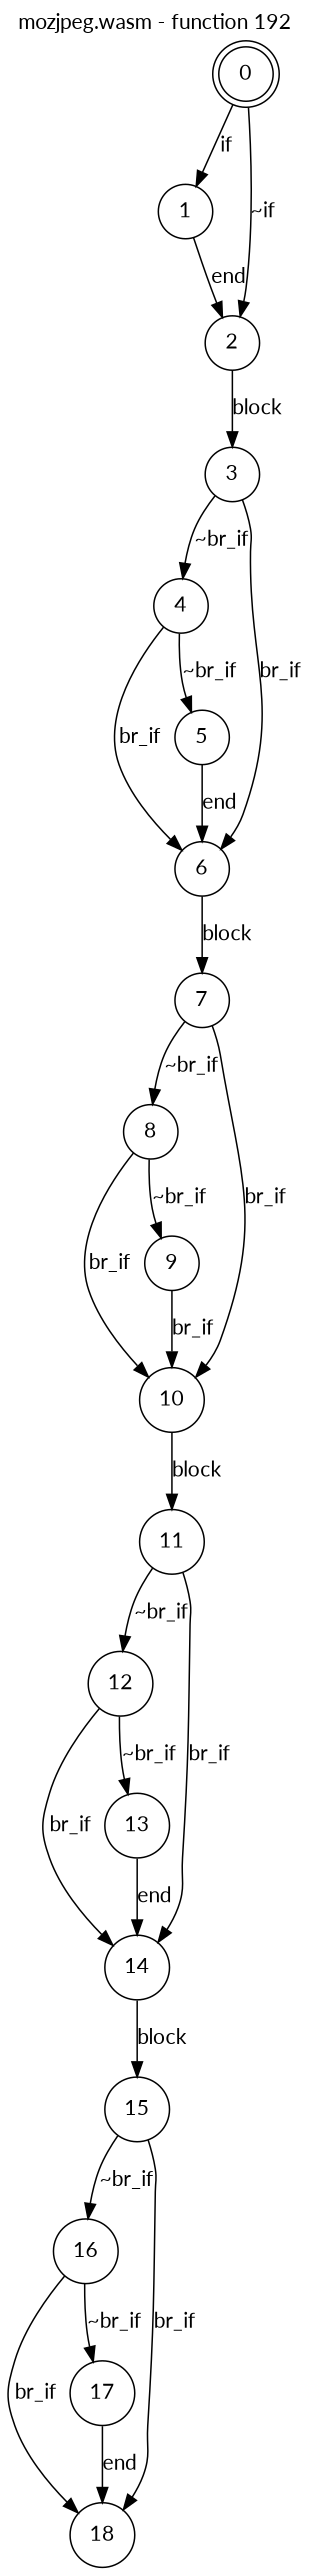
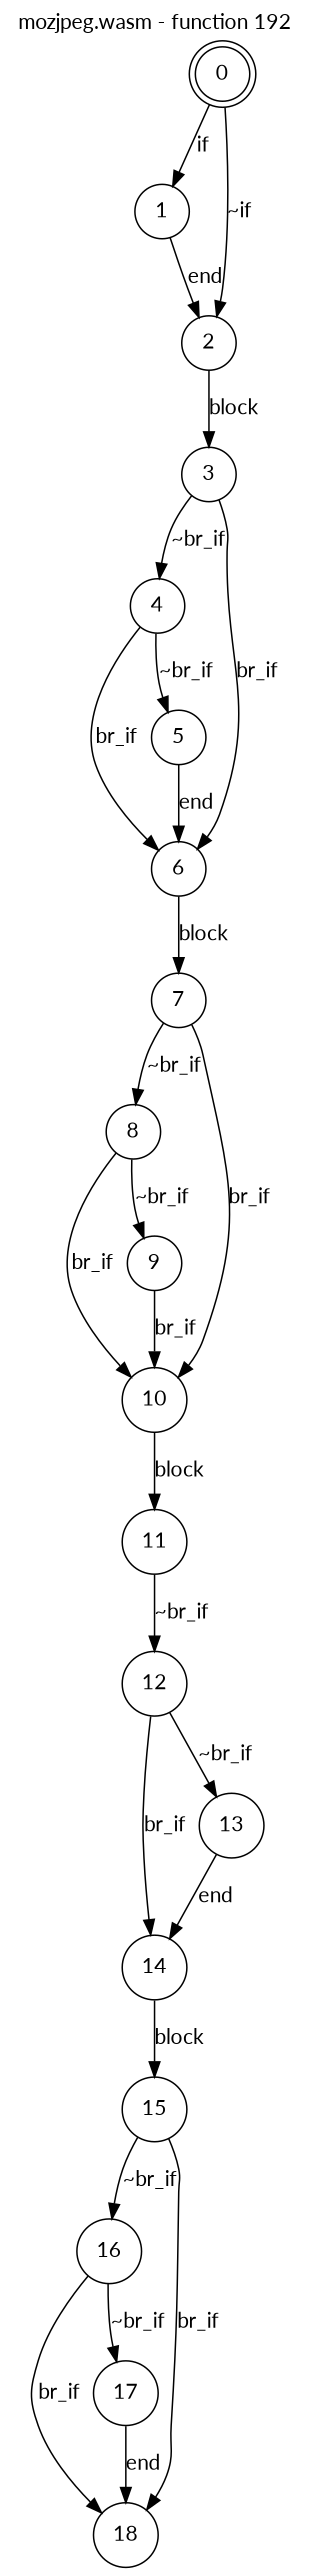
(188, 1752) -> none
